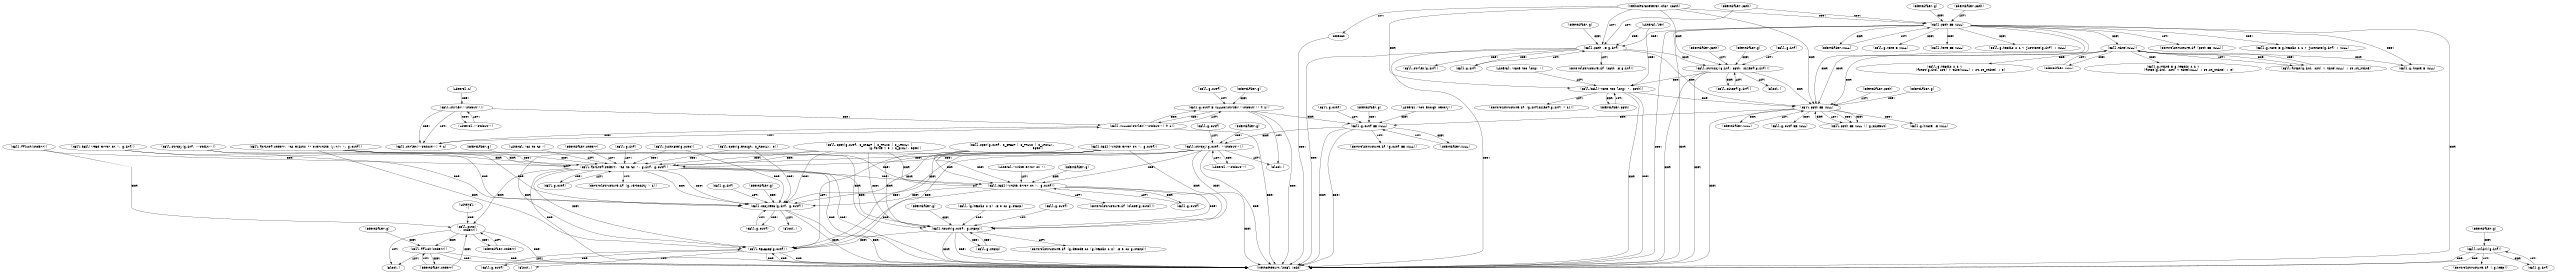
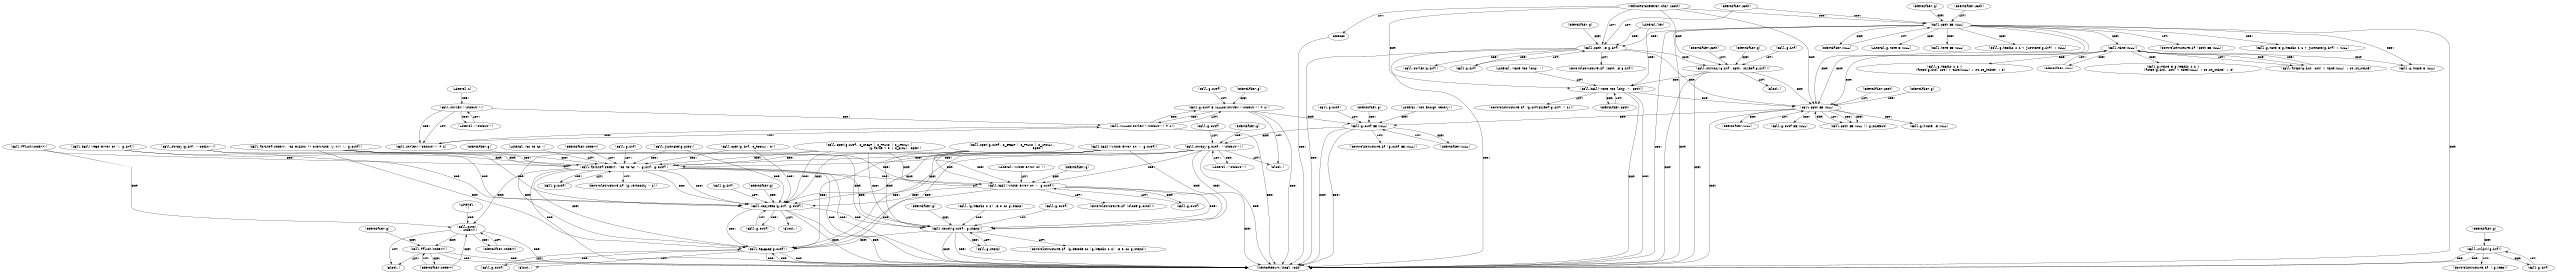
(1891, 48) -> (1891, 48)
(1734, 89) -> none
(748, 147) -> (748, 147)
none -> (834, 157)
(824, 195) -> (824, 195)
none -> (866, 222)
none -> (728, 226)
(988, 240) -> (988, 240)
